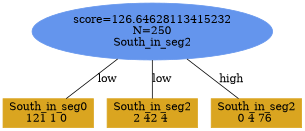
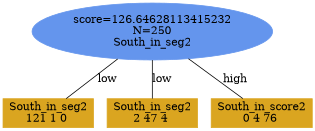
(48, 113) -> (48, 113)
(152, 113) -> (152, 113)
(256, 113) -> (262, 113)
